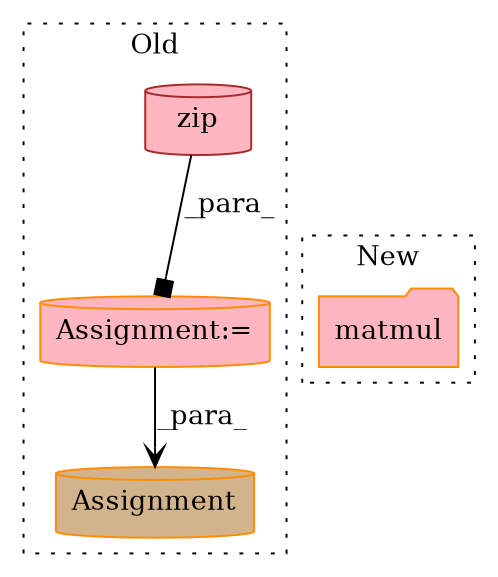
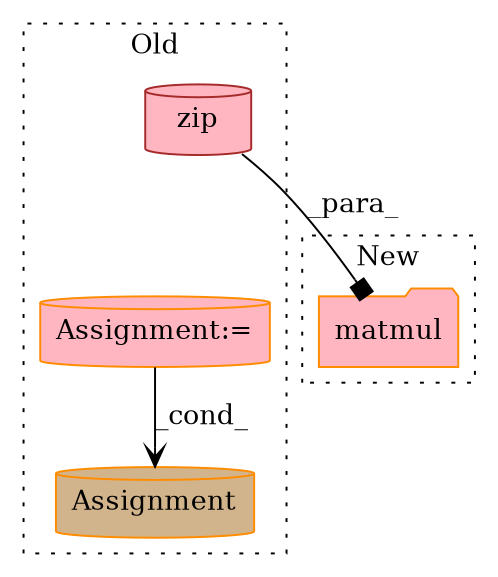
(179, 216) -> (303, 213)
(202, 417) -> (202, 417)
